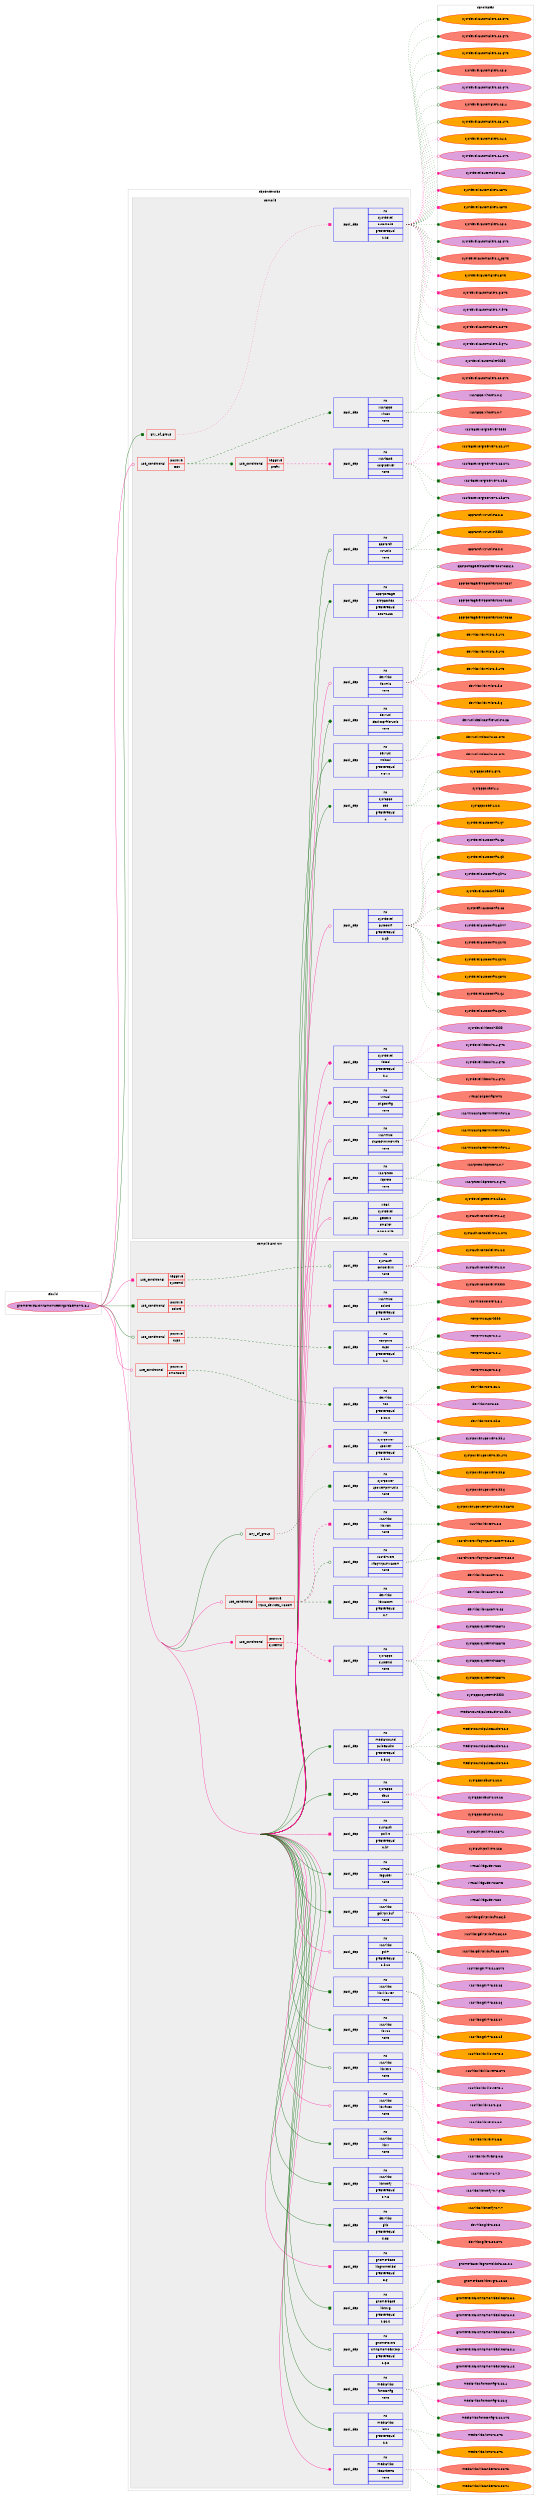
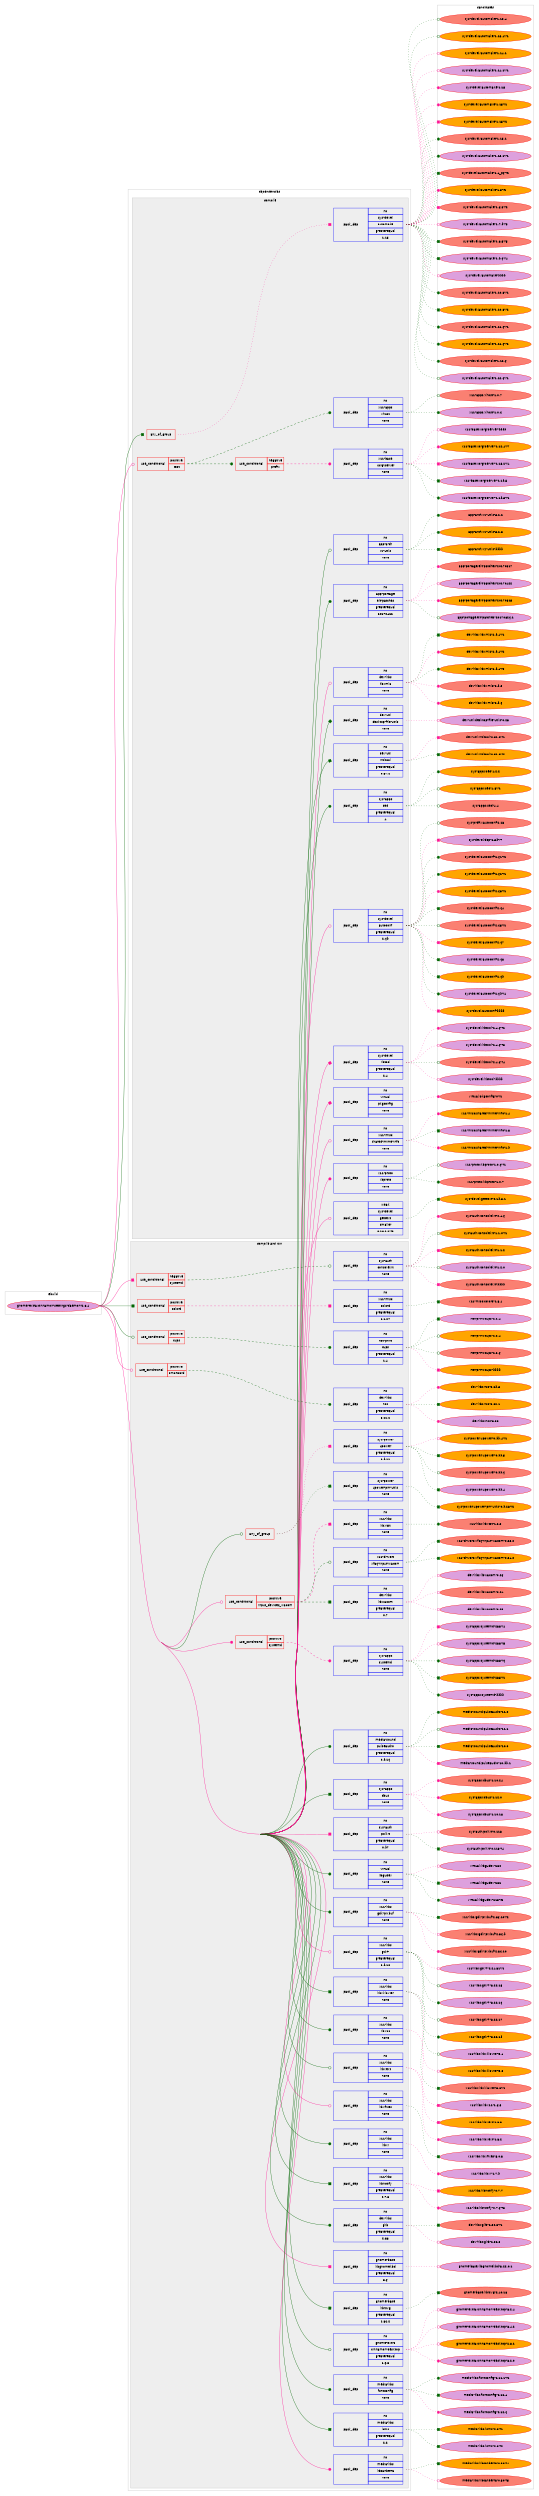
(486, 926) -> (486, 840)
(486, 2315) -> none
